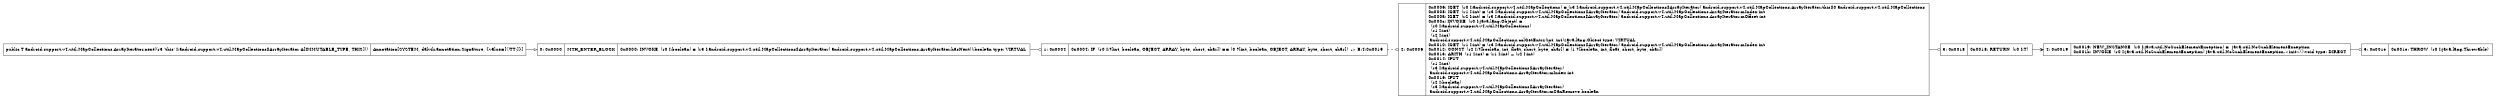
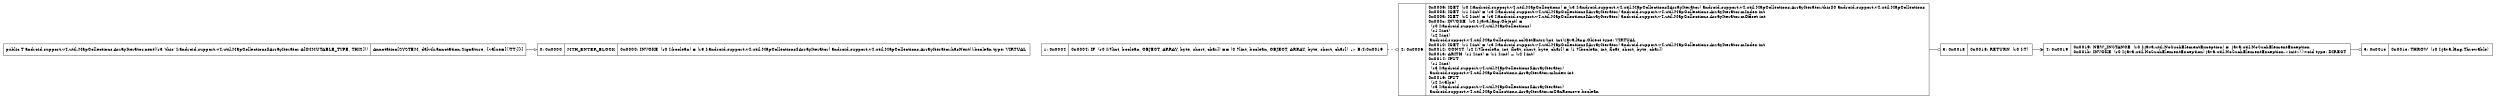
(1034, 50) -> none
(1445, 82) -> (1442, 82)
